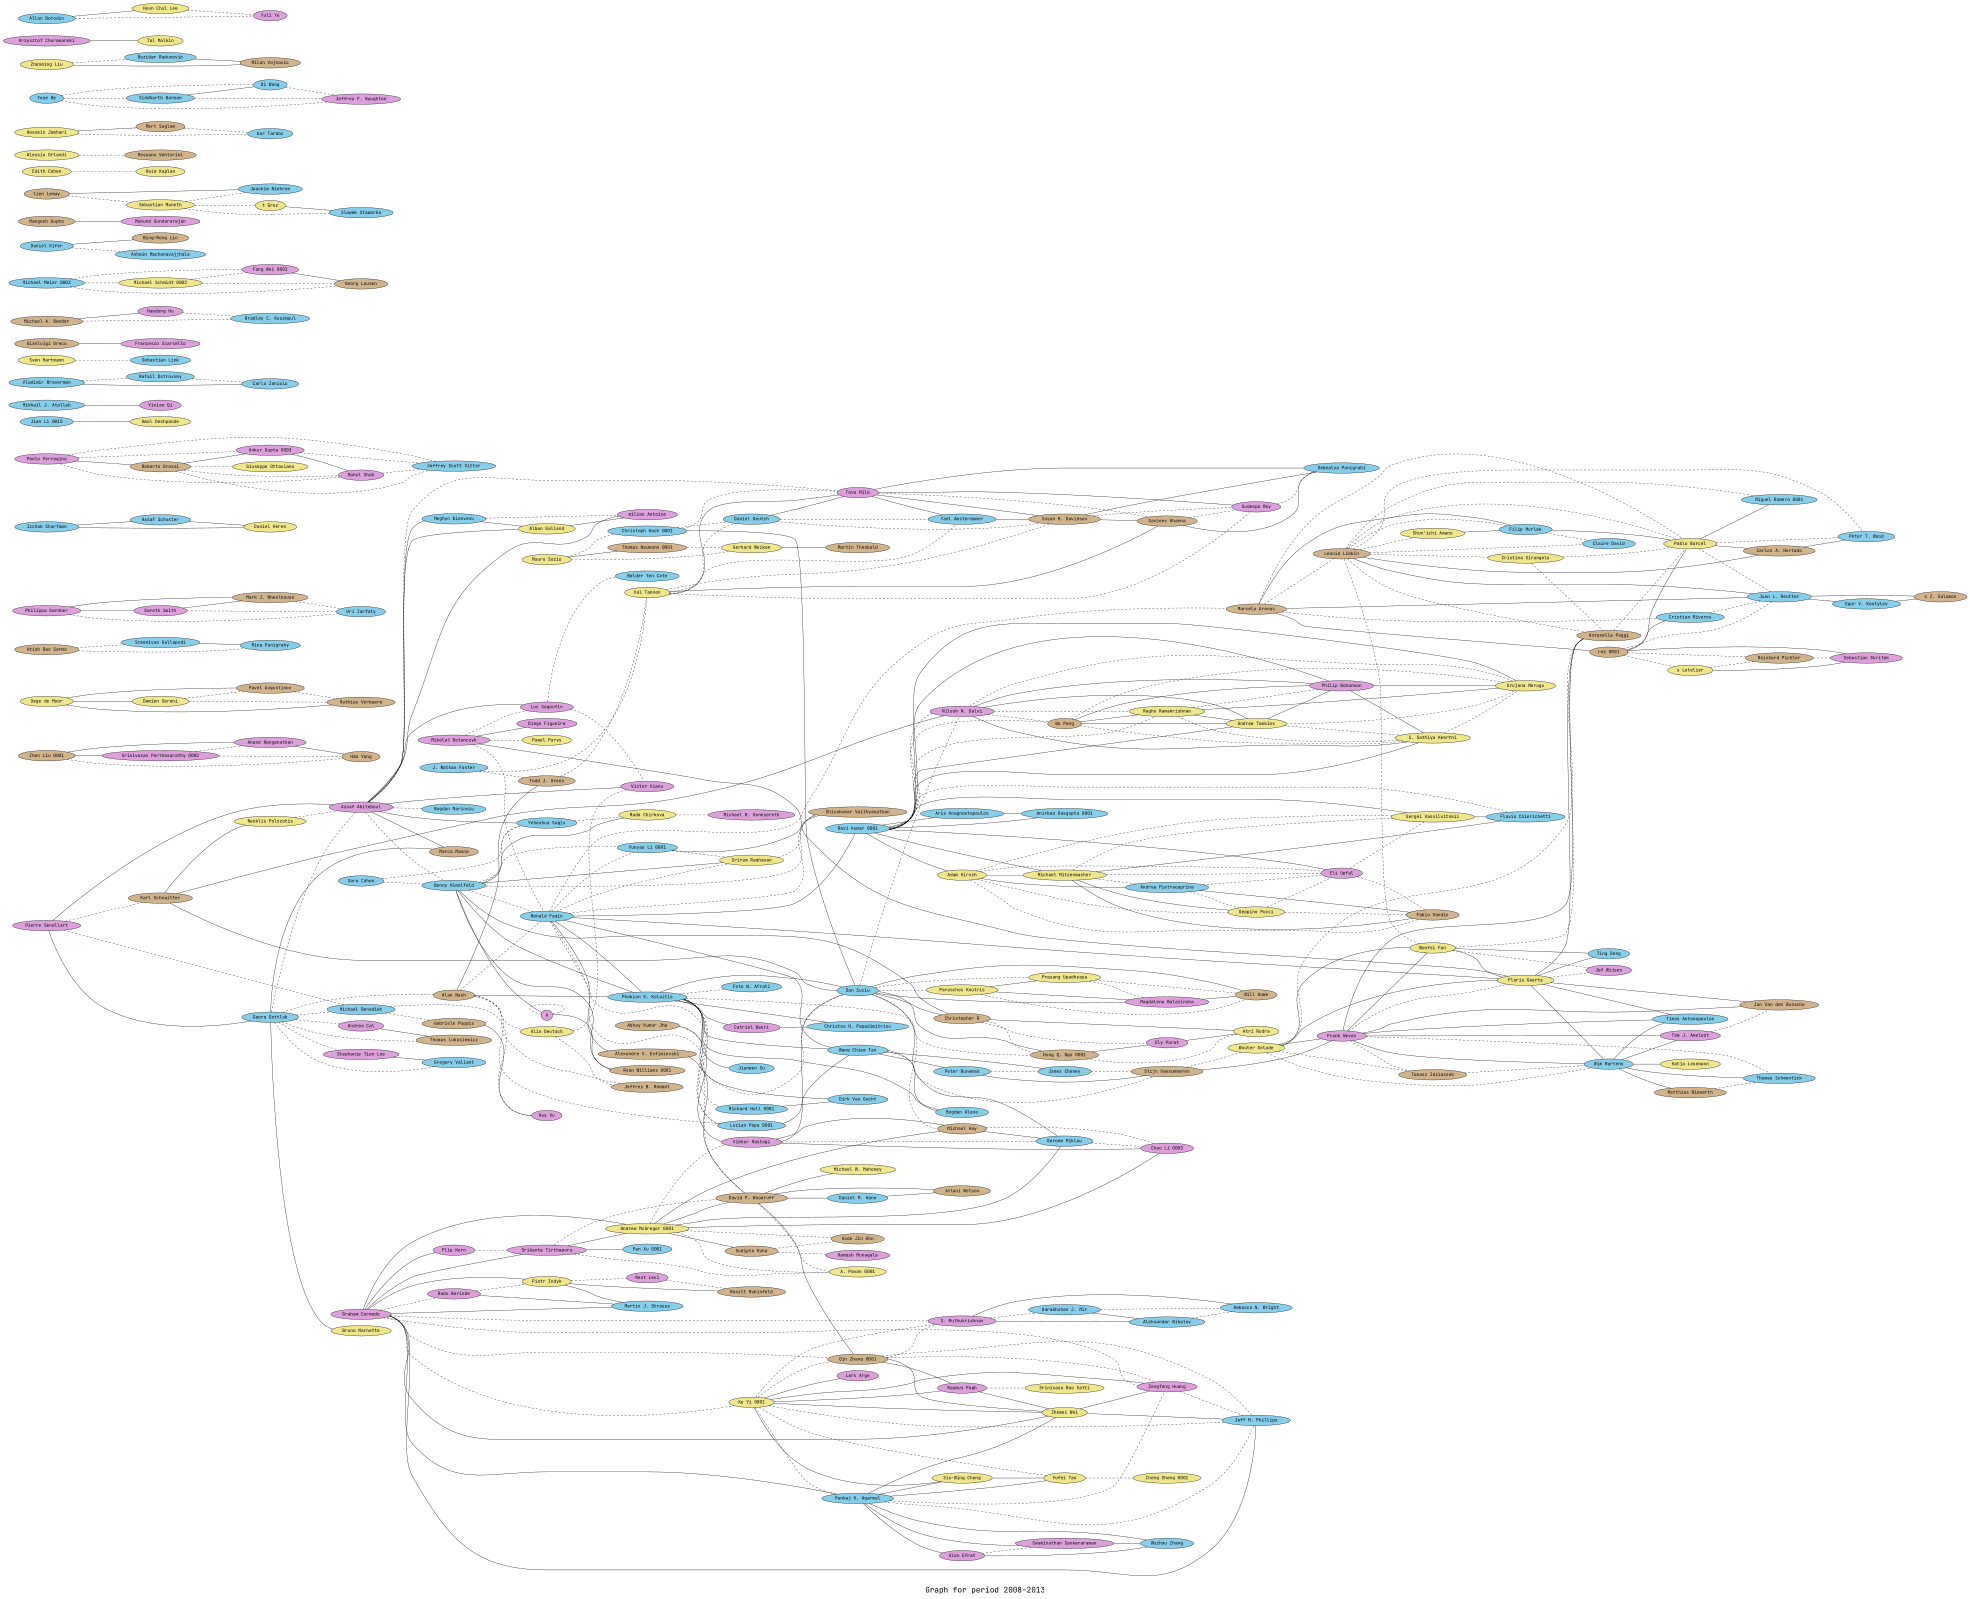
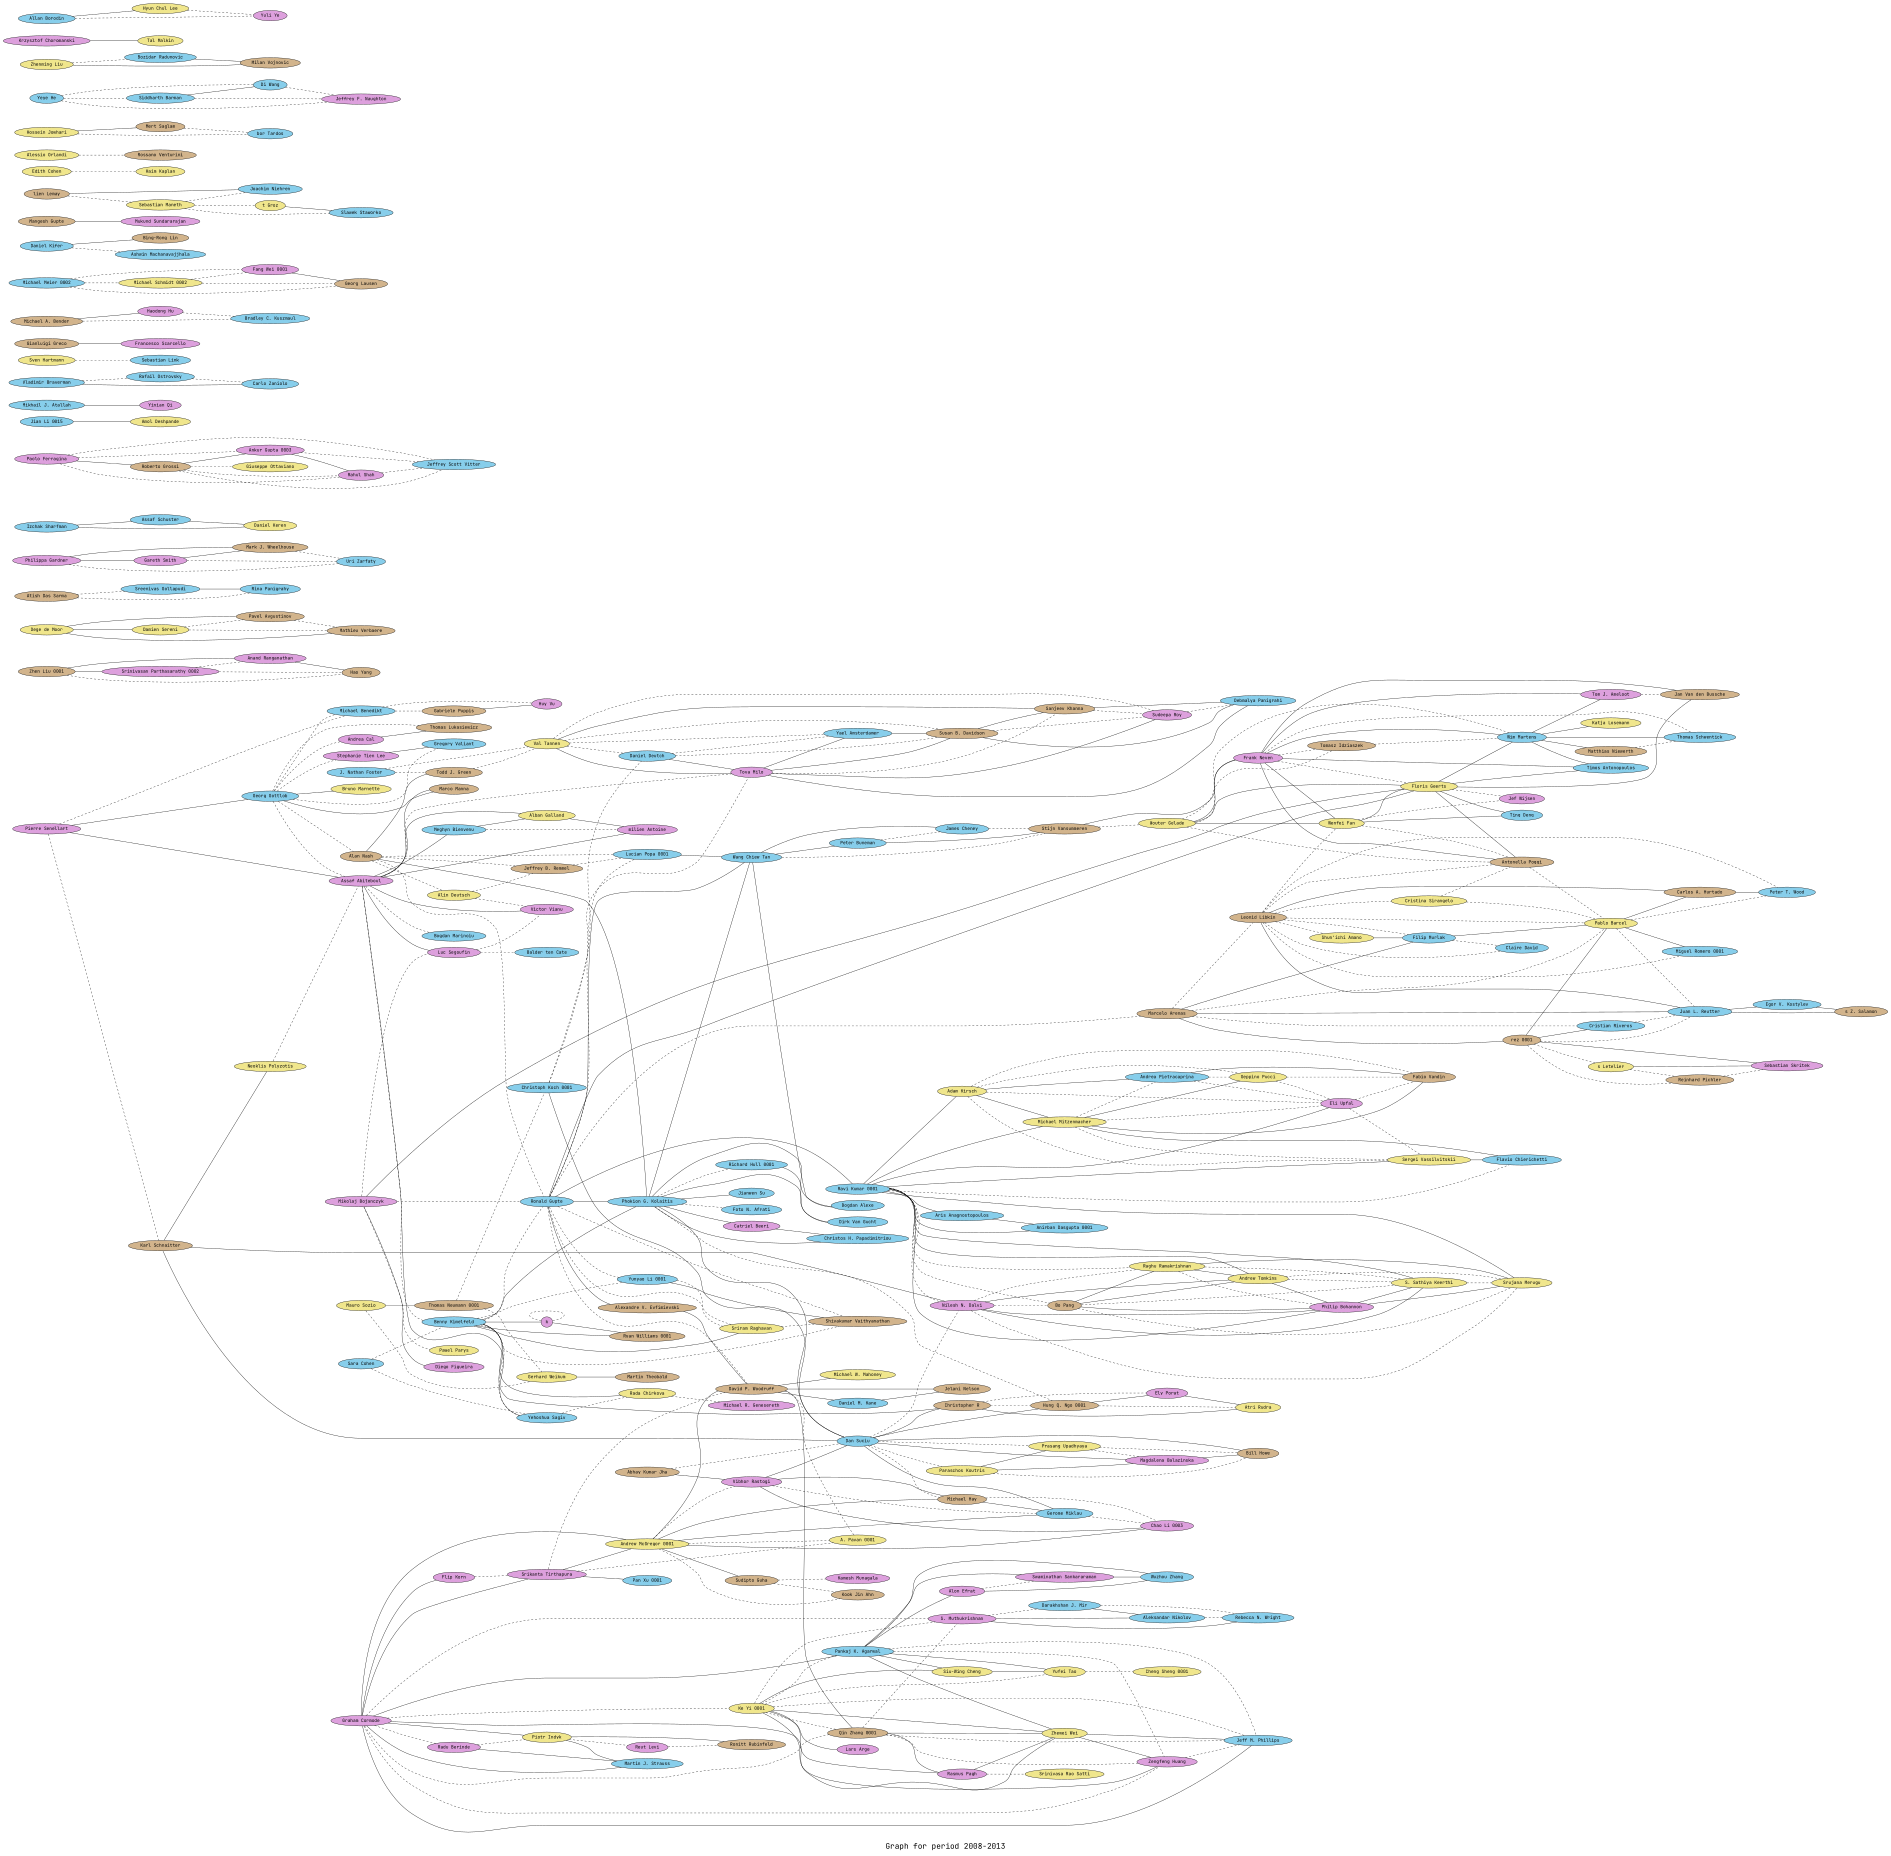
(591, 546) -> (500, 1197)
(547, 916) -> (547, 1202)
(702, 1061) -> (597, 861)
